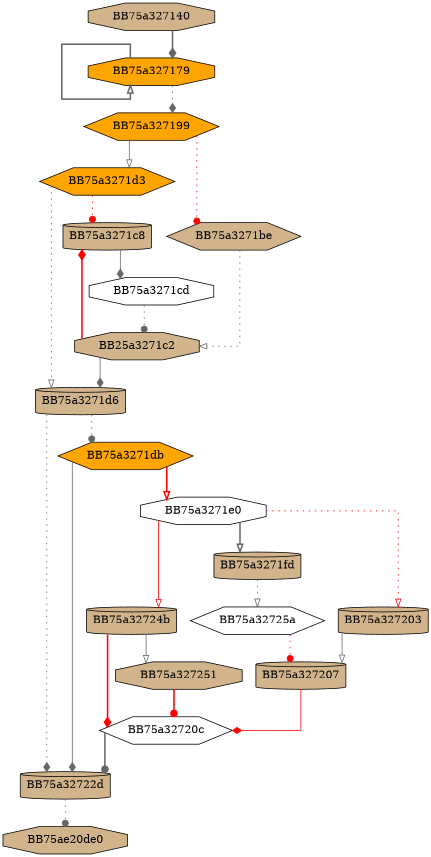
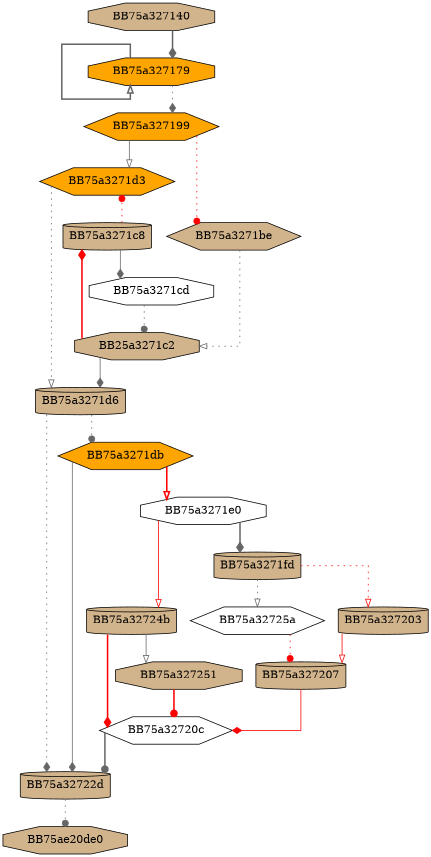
(92, 206) -> (122, 212)
(376, 511) -> (351, 566)
(240, 533) -> (240, 533)
(342, 644) -> (342, 644)
